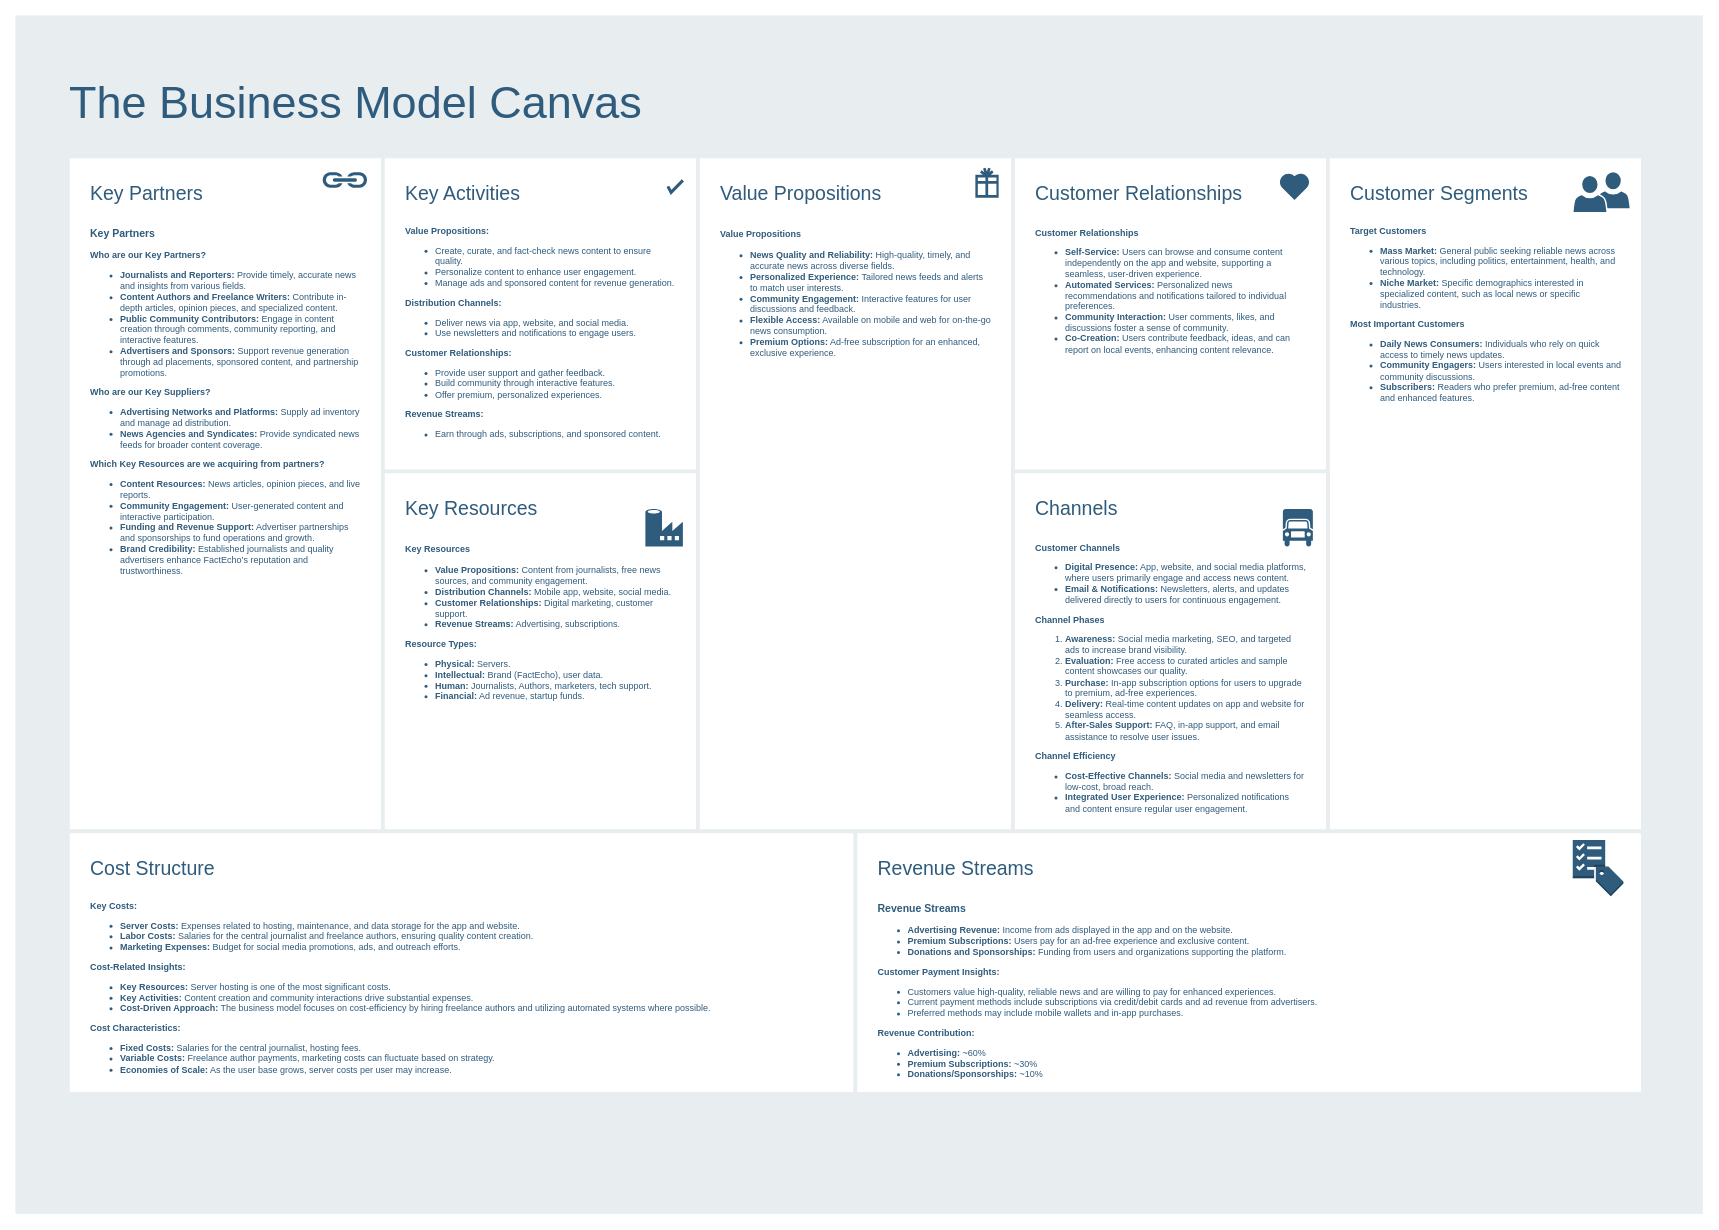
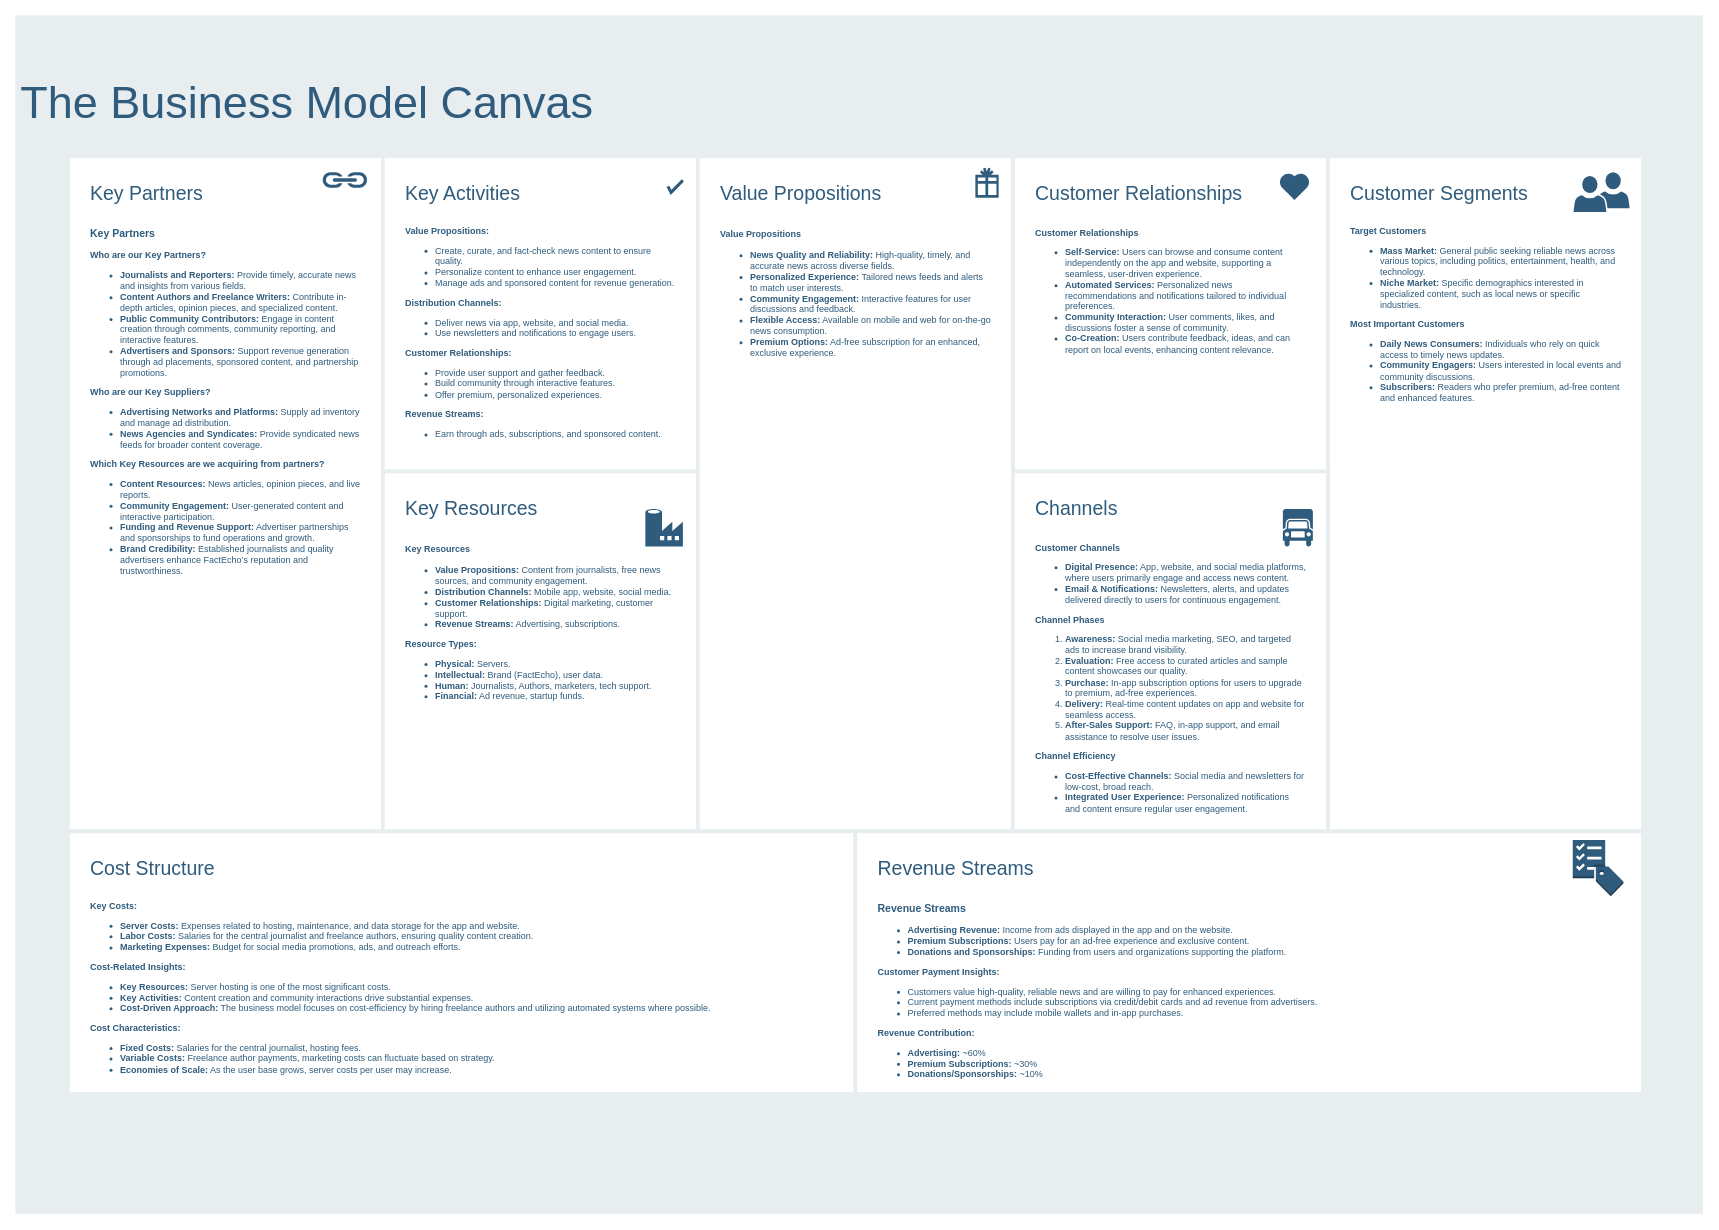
(360, 100) -> (312, 100)
